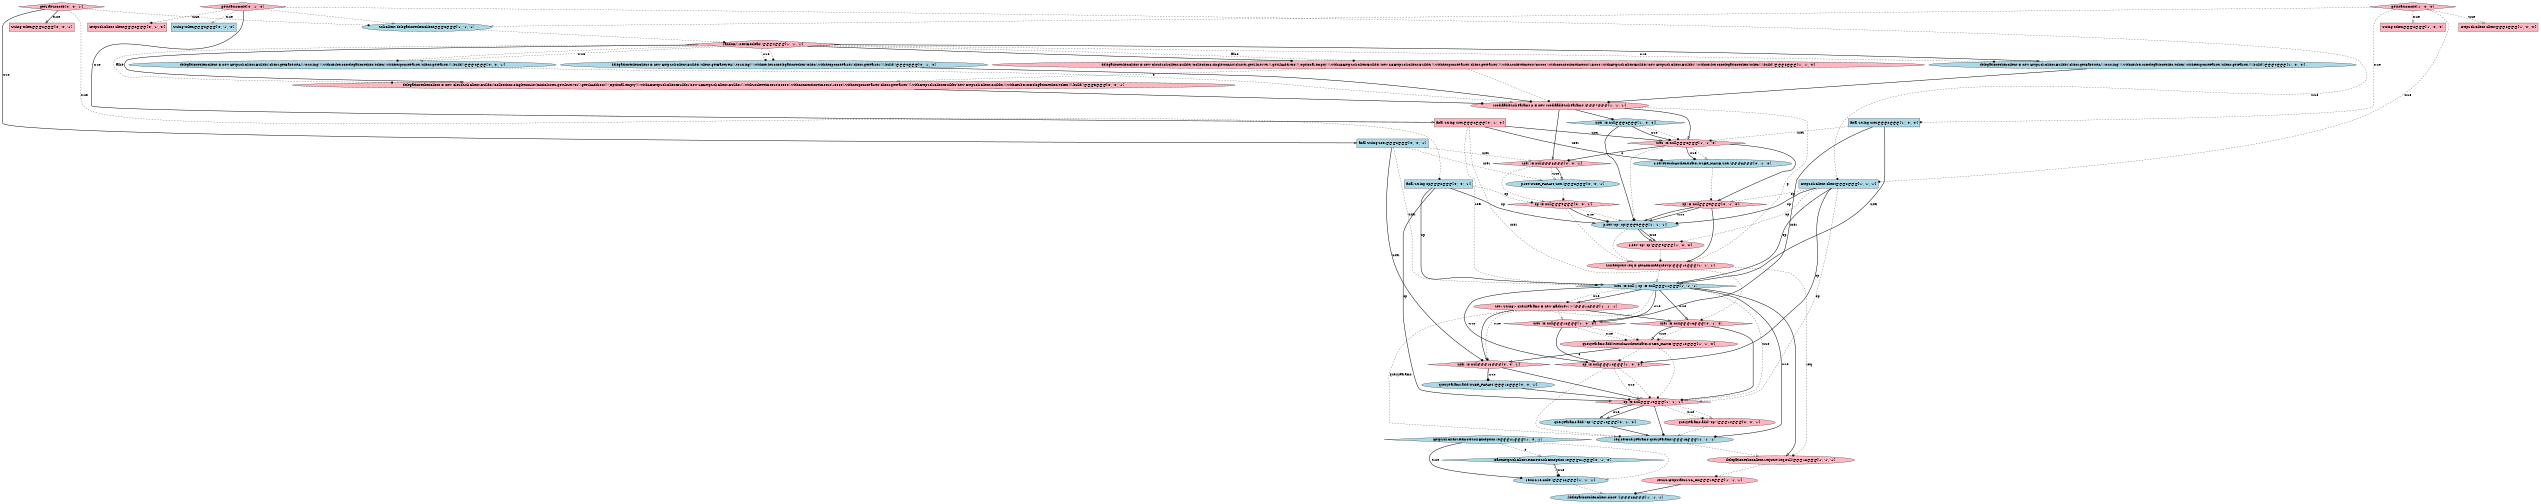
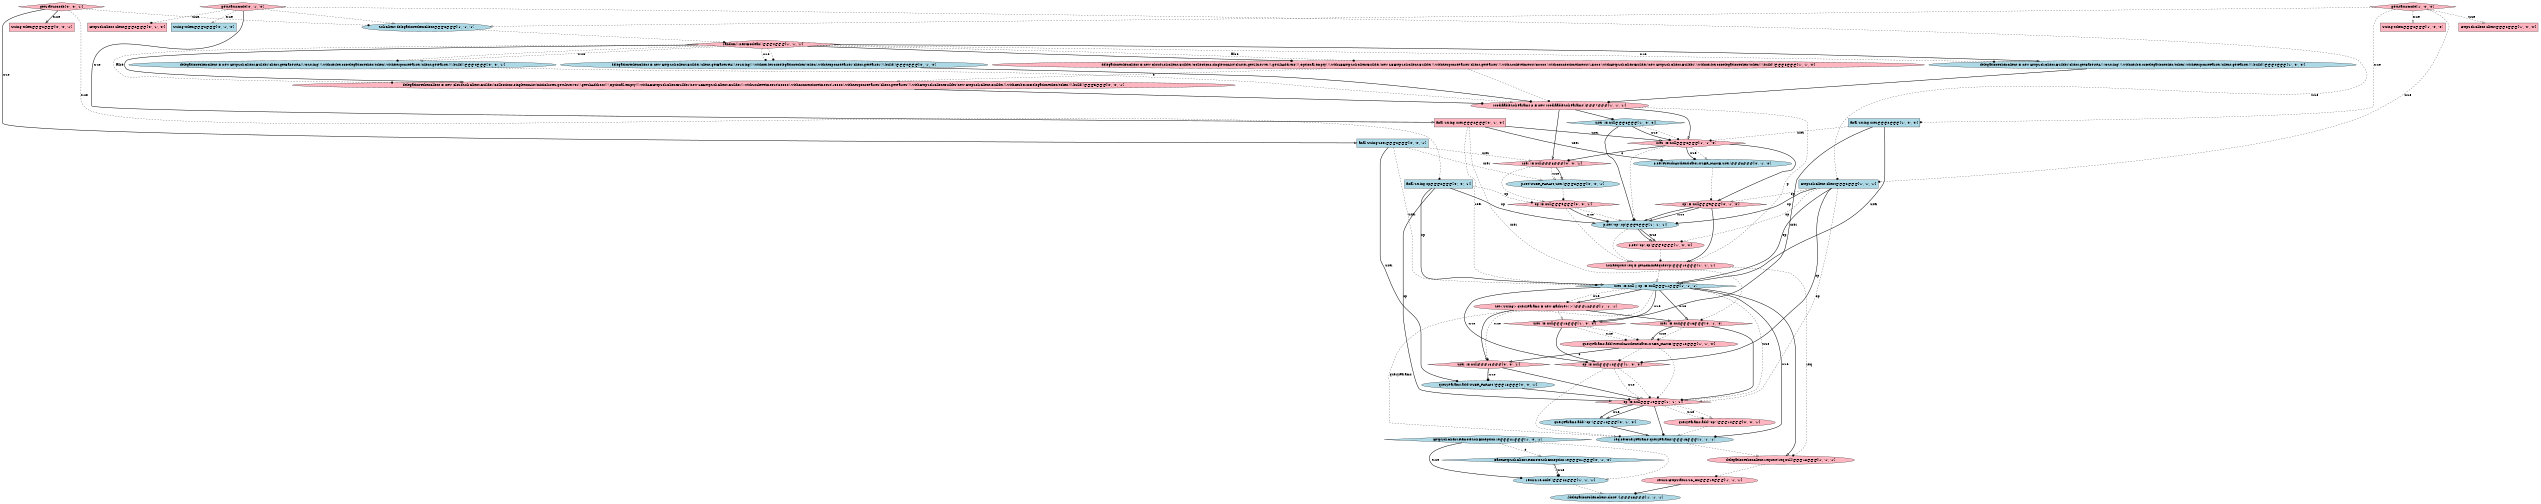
(1397, 270) -> (1389, 279)
